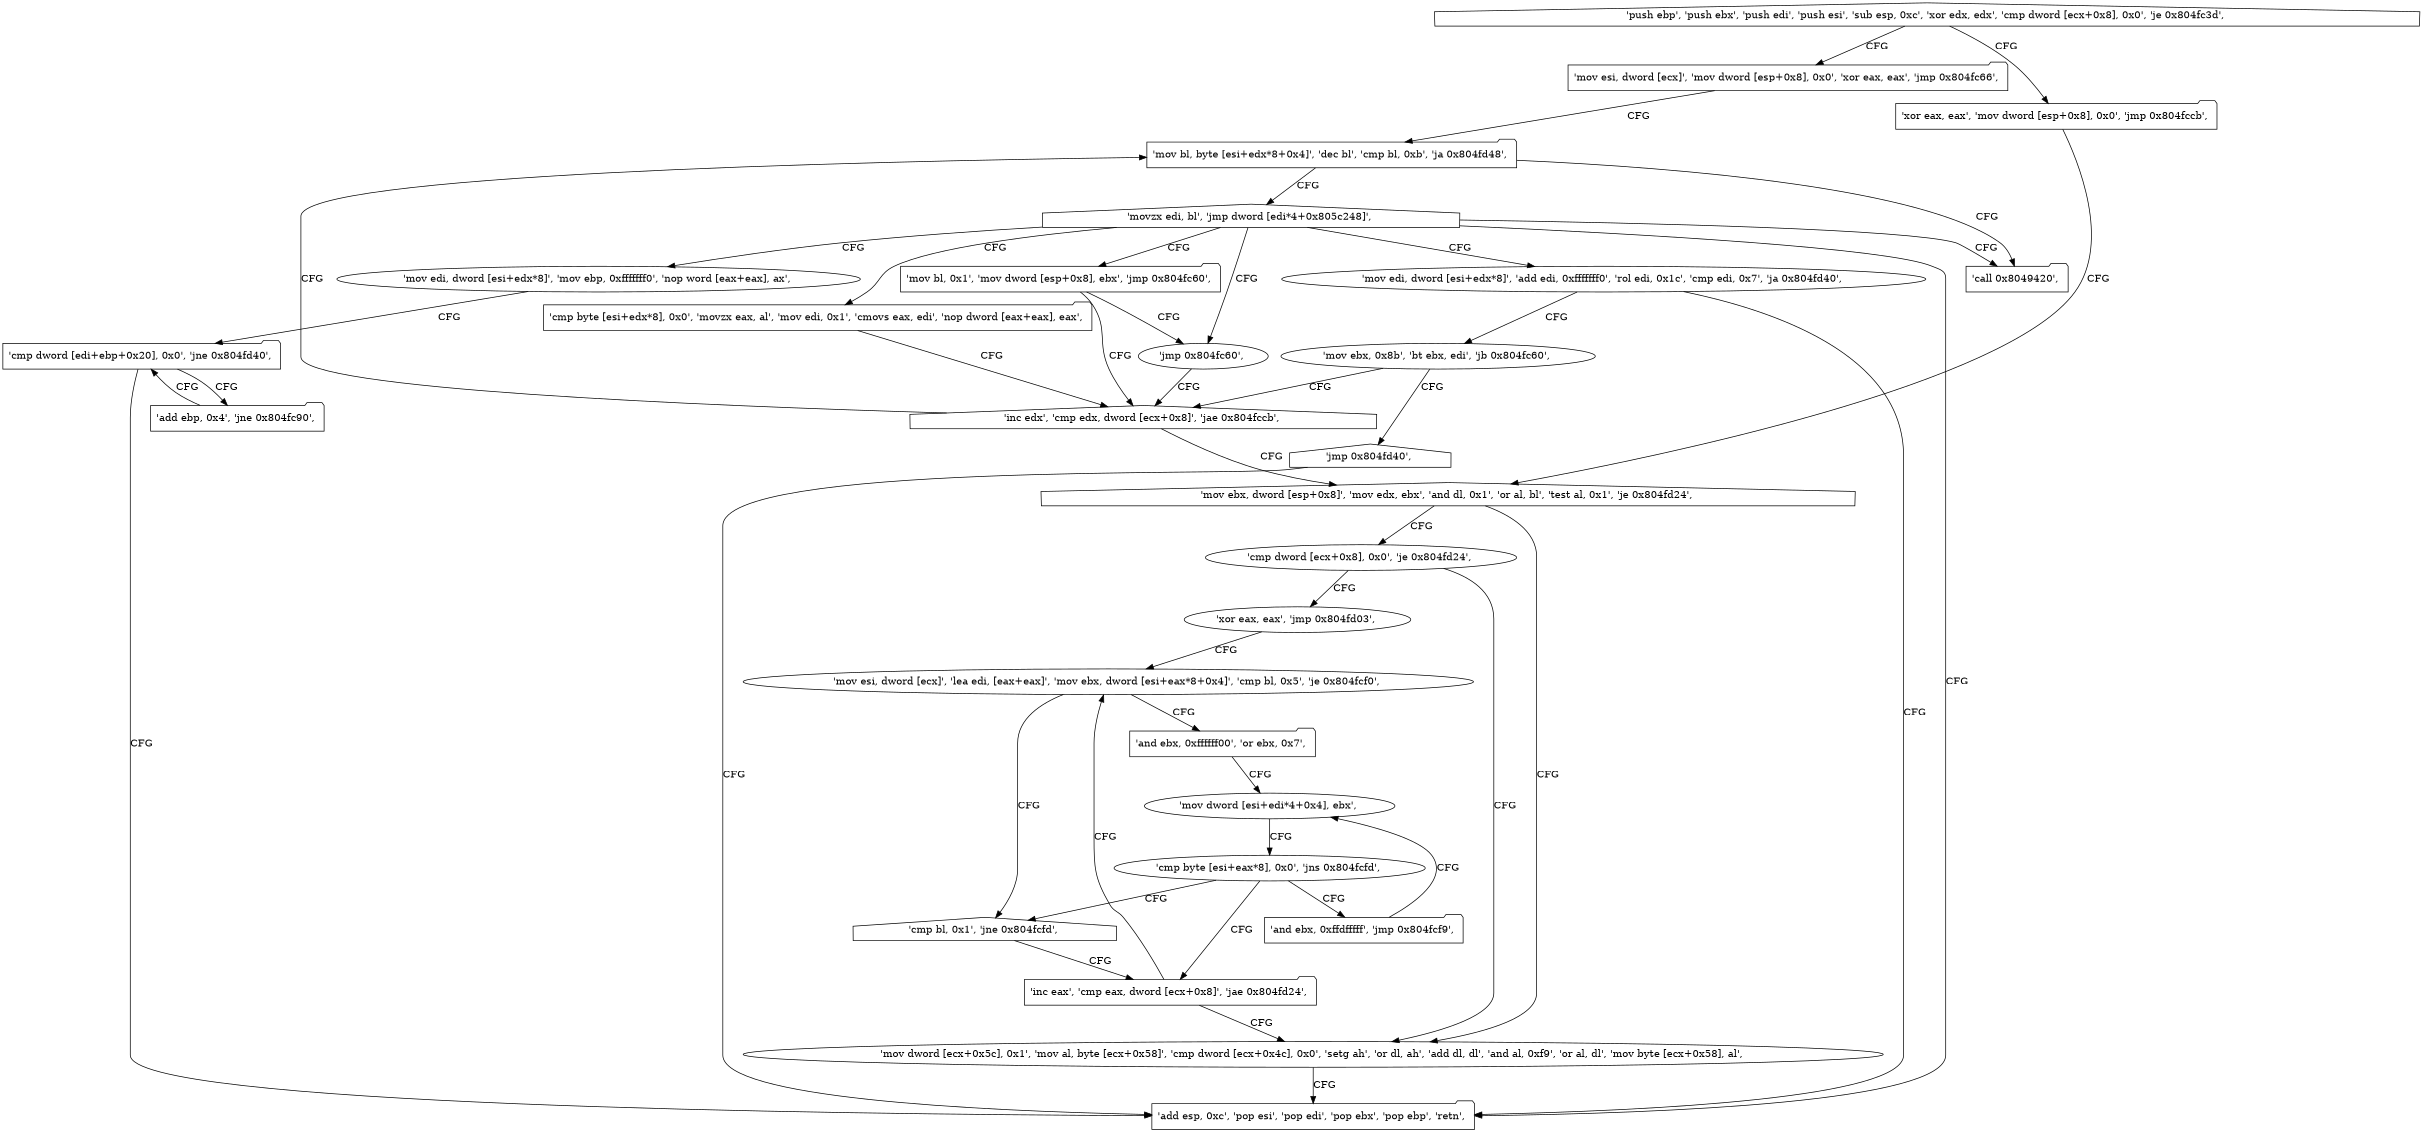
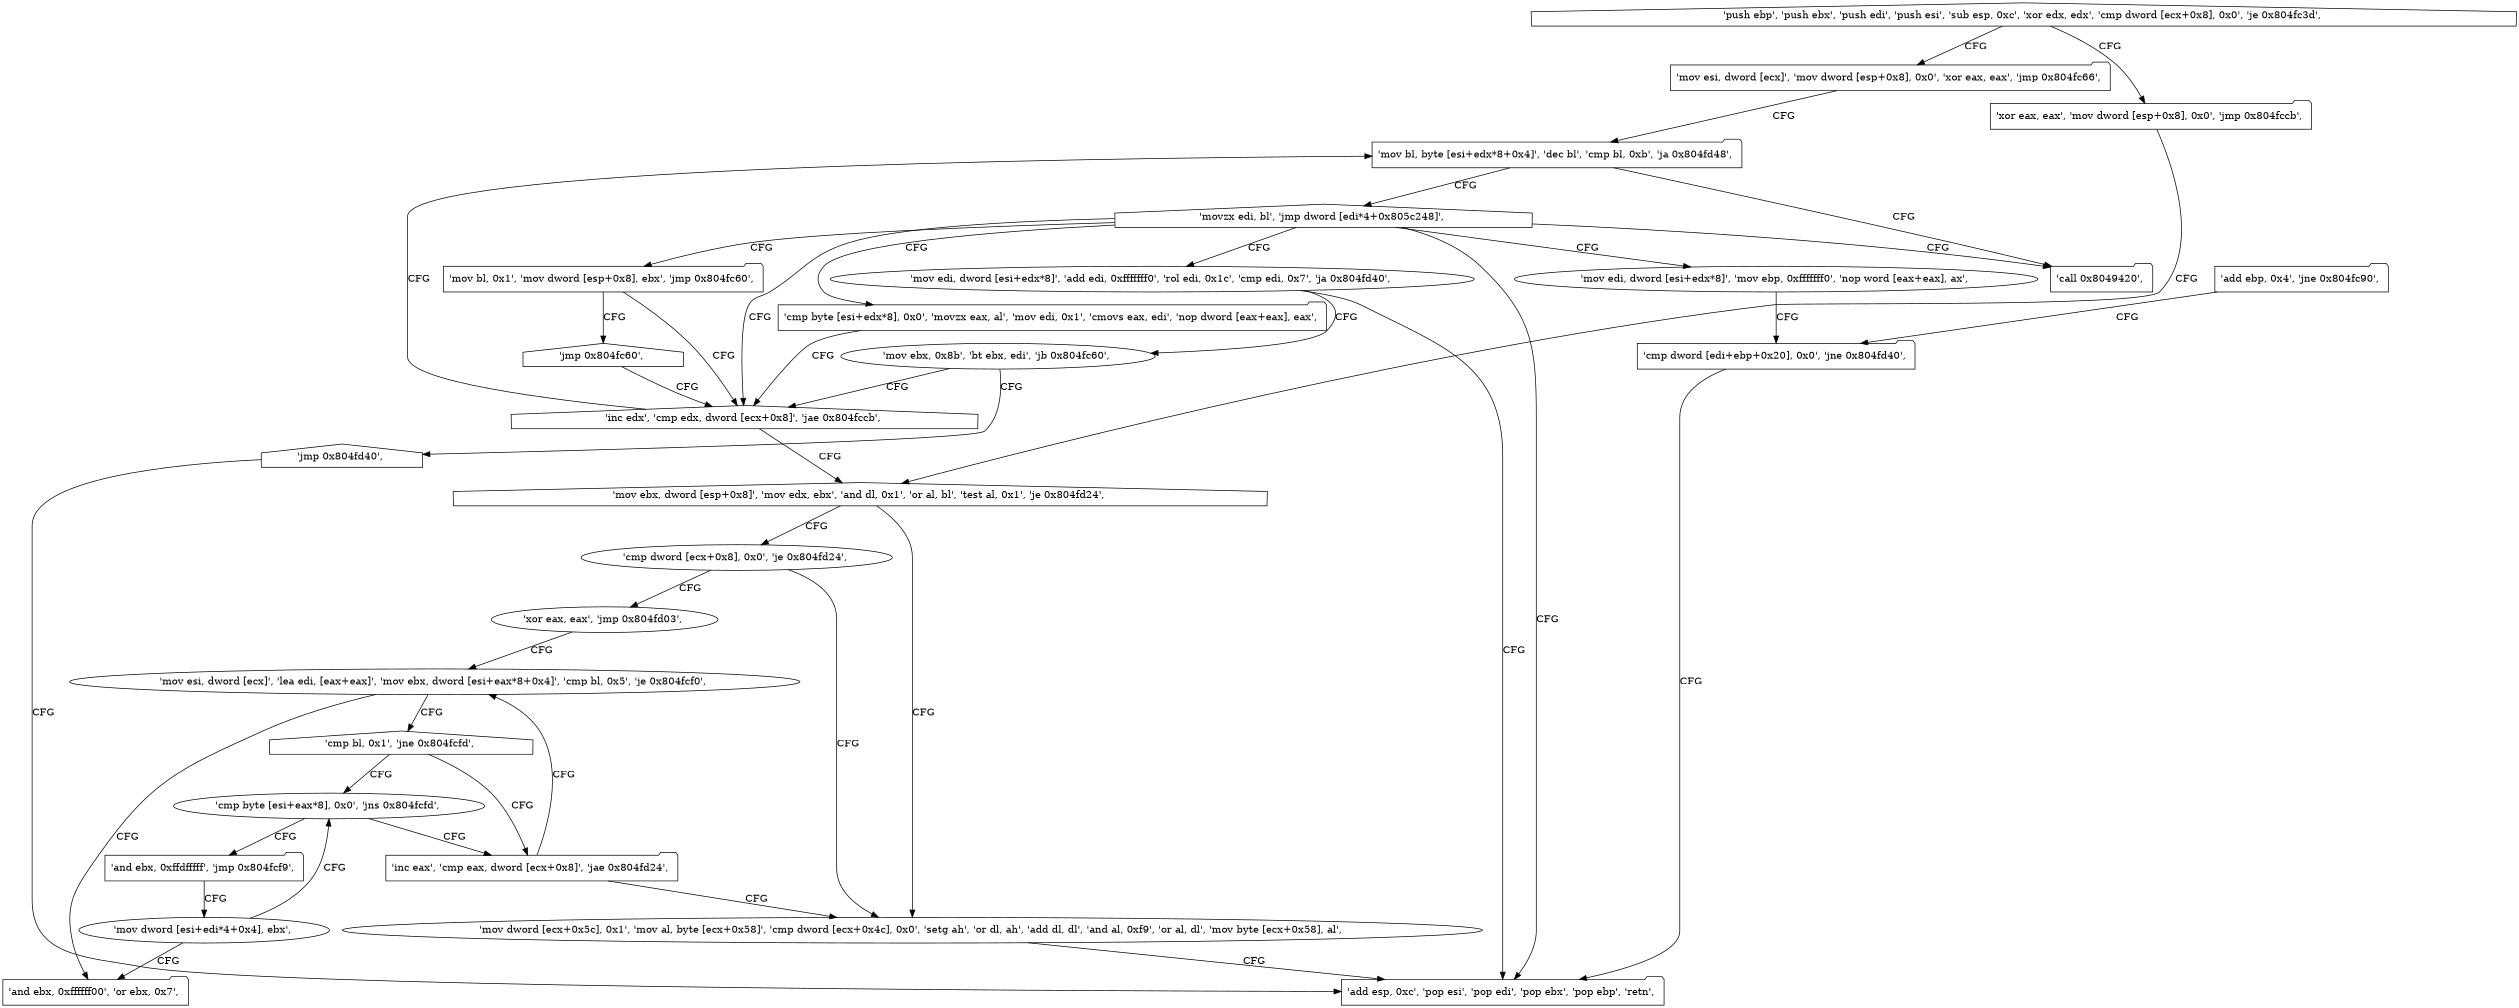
(1230, 282) -> (864, 239)
(1203, 356) -> (603, 356)
(202, 382) -> none
(1244, 772) -> (153, 959)
(1126, 899) -> (369, 771)
